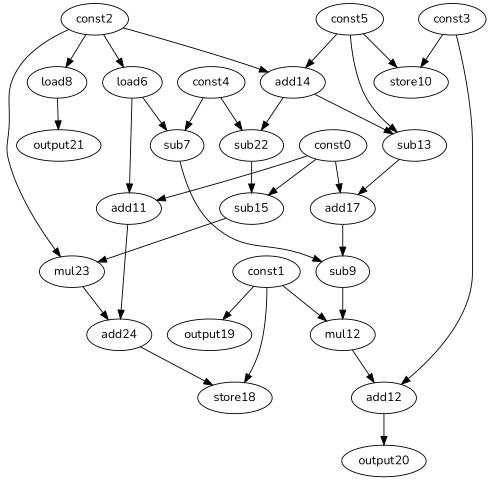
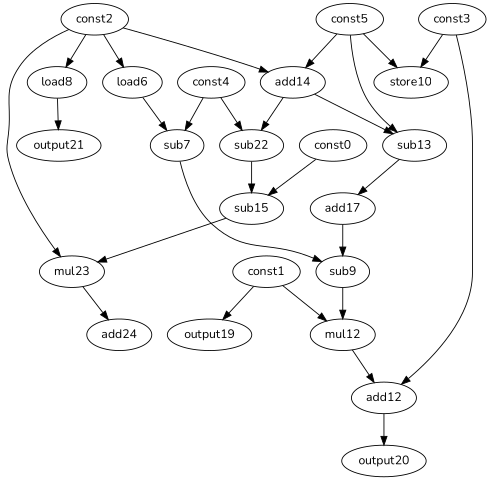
(337, 173) -> none
(129, 209) -> none
(235, 398) -> none
